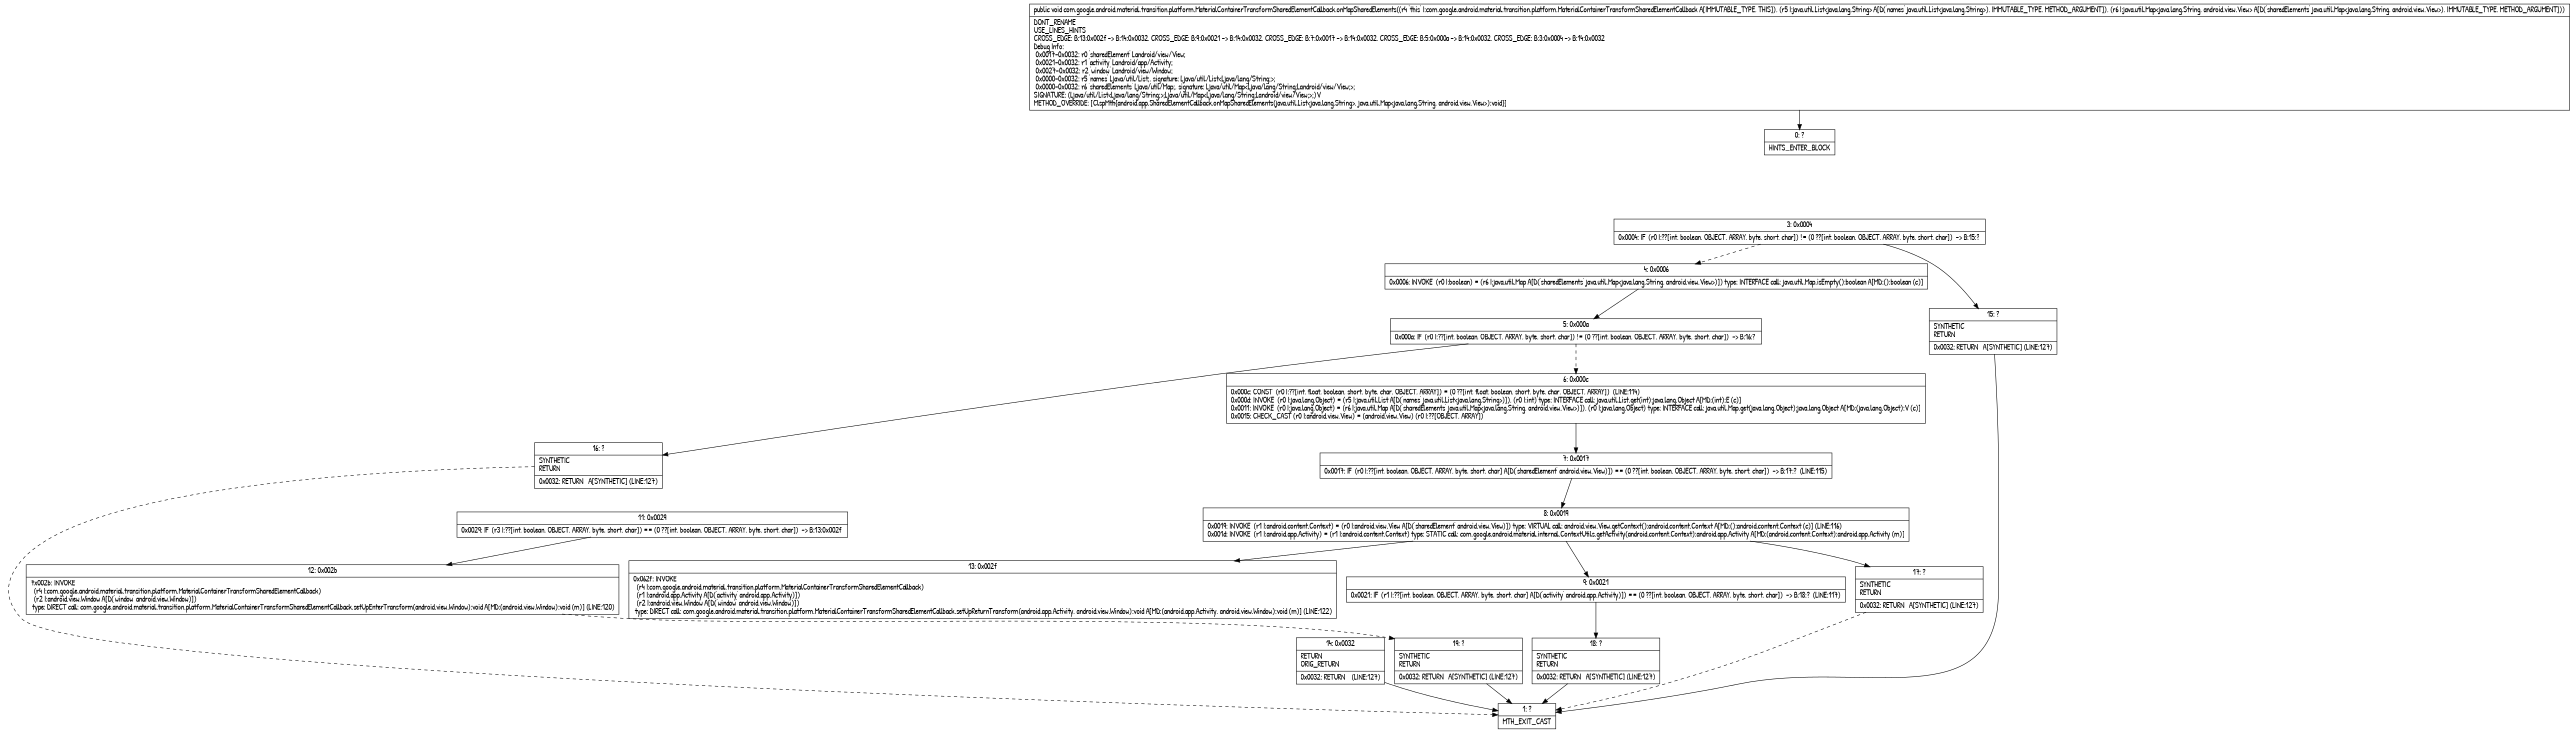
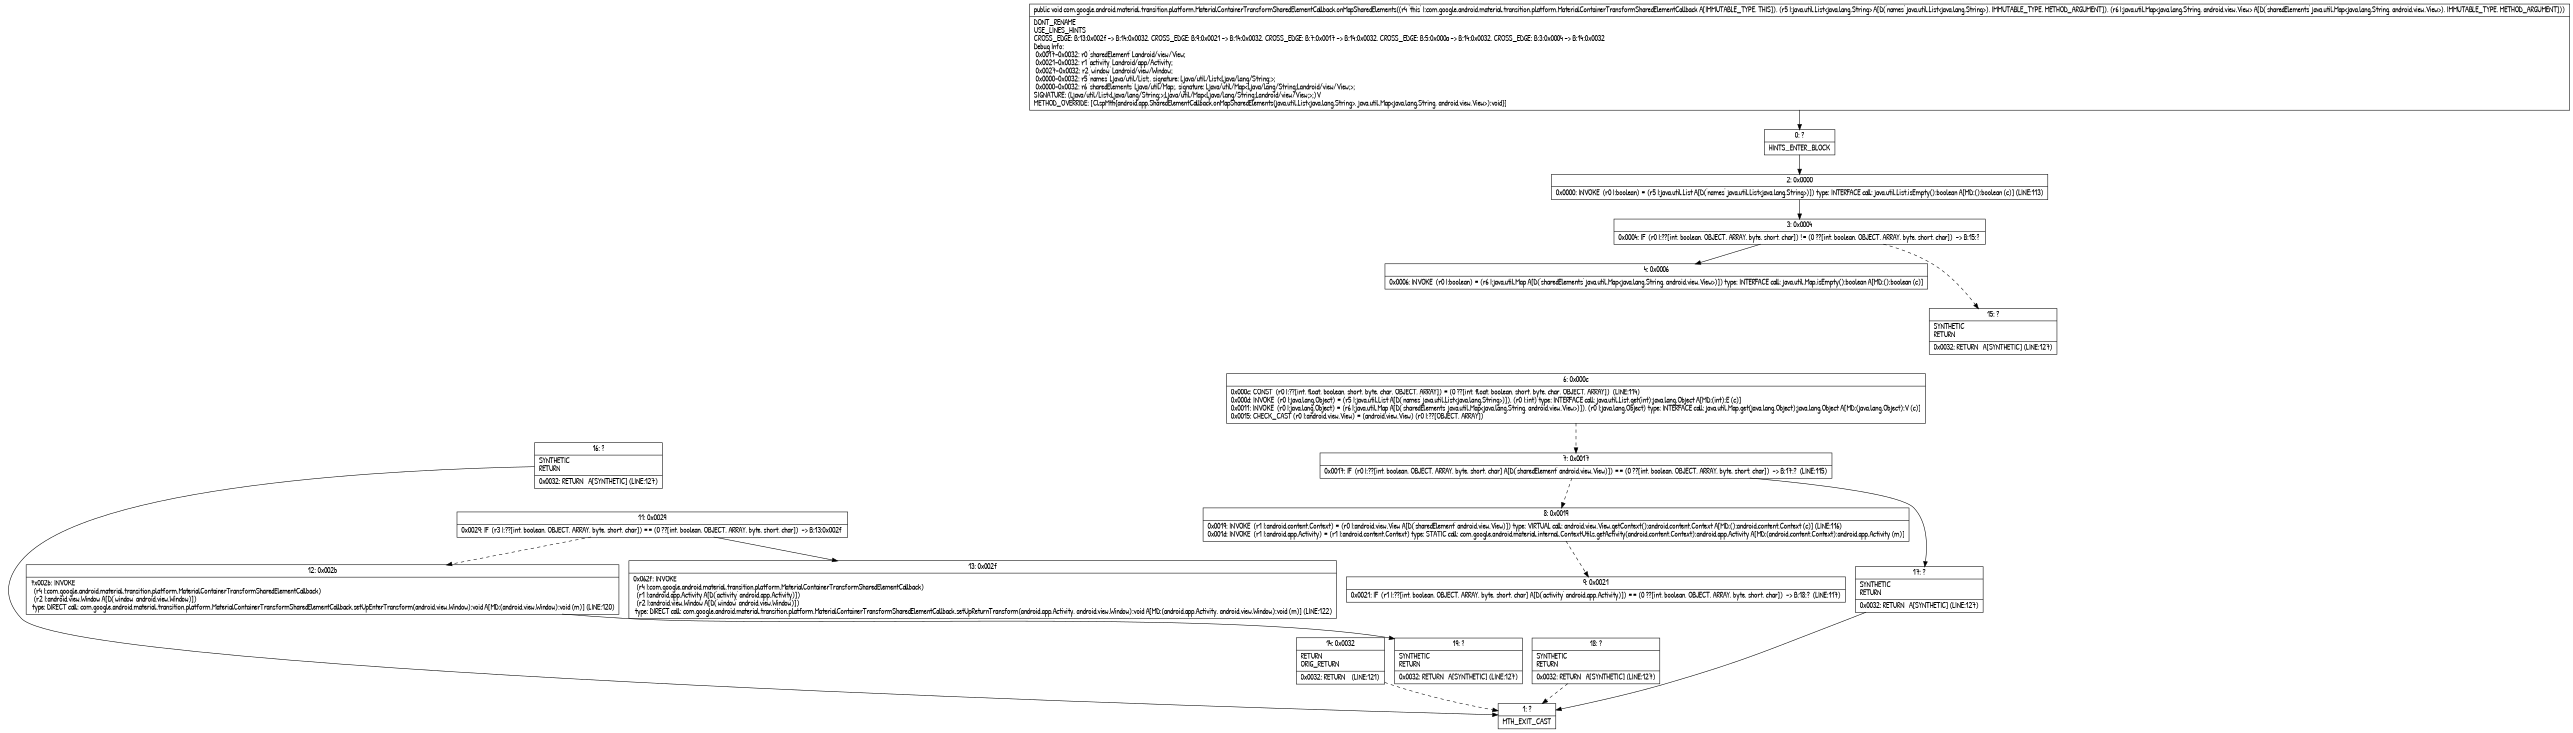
none -> (1800, 187)
(1731, 253) -> (1731, 253)
(1935, 266) -> (1935, 266)
(1576, 331) -> none
(1576, 435) -> (1576, 435)
(1568, 490) -> (1568, 490)
(521, 550) -> (521, 550)
(1326, 551) -> (773, 548)
(1808, 551) -> (1861, 492)
(1576, 557) -> (1576, 557)
(1596, 617) -> none
(976, 621) -> (976, 621)
(1716, 668) -> (1716, 668)
(458, 672) -> (458, 672)
(1923, 675) -> none
(1341, 677) -> (1340, 677)
(1497, 692) -> none
(1557, 692) -> (1557, 692)
(1438, 698) -> (1438, 698)
